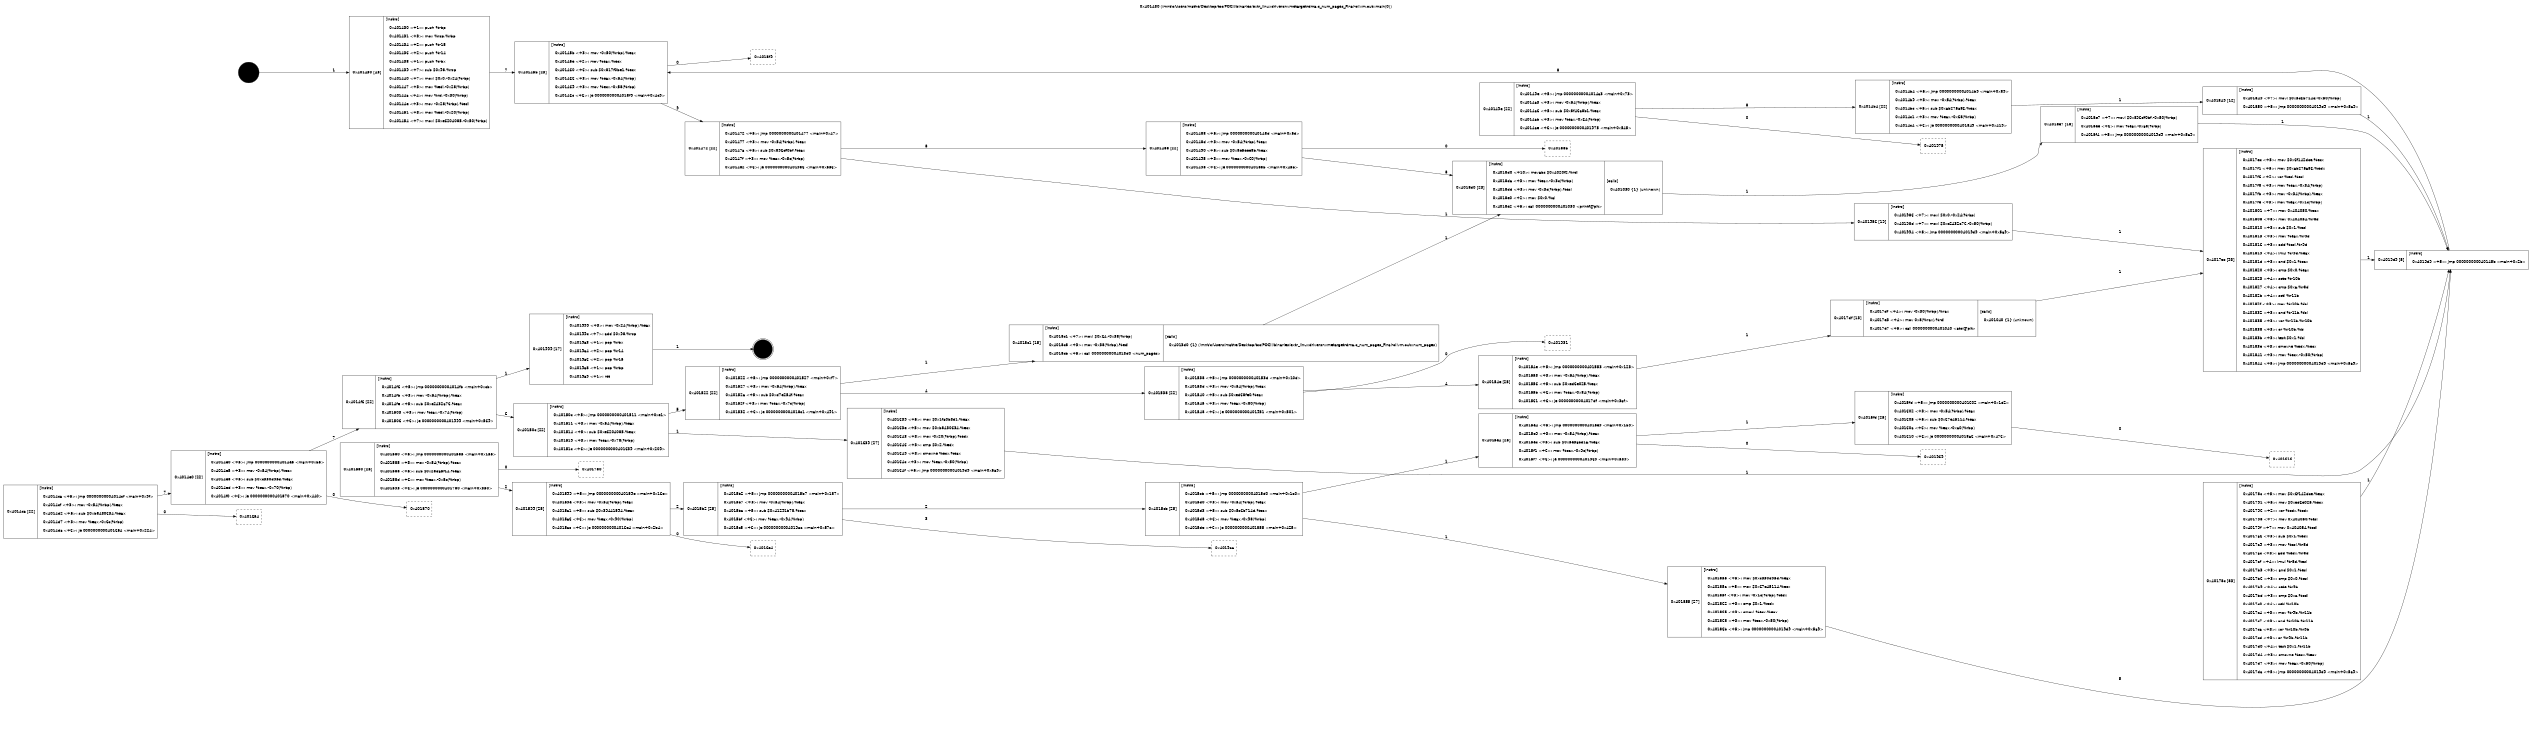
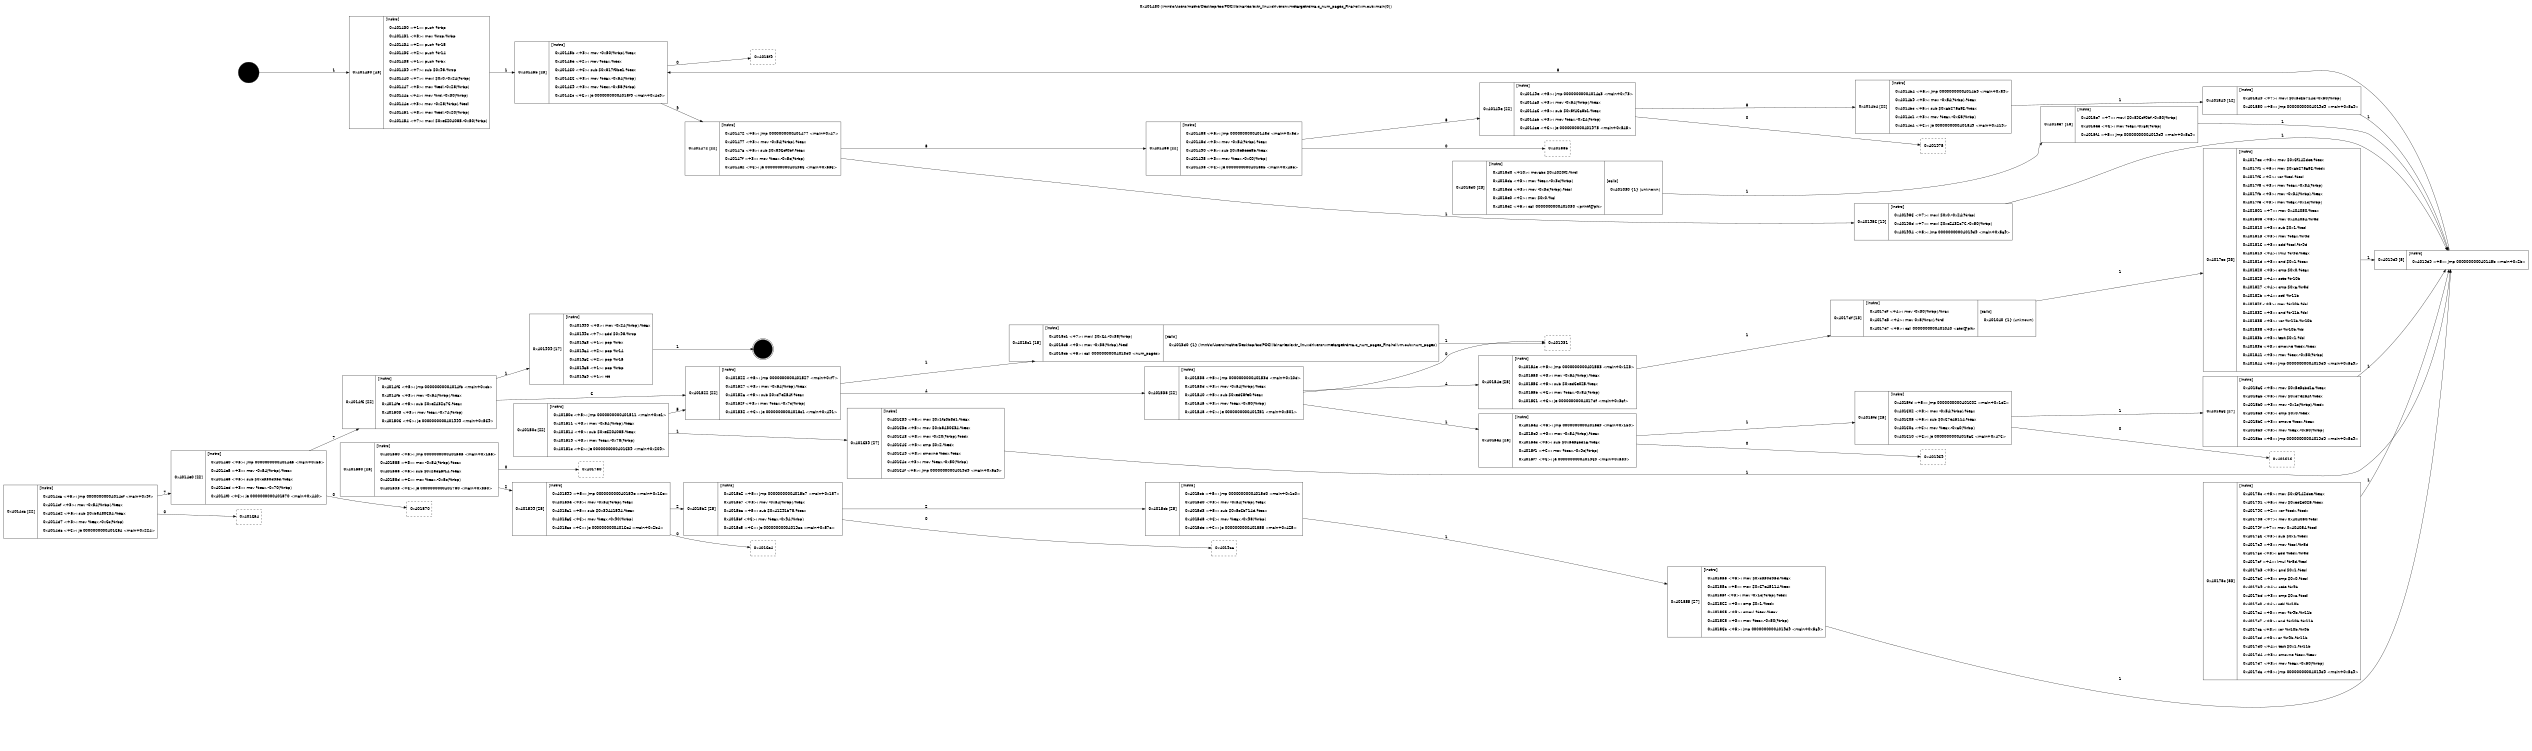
(505, 70) -> (505, 70)
(1376, 166) -> (1390, 129)
(2106, 241) -> (2247, 141)
(1380, 270) -> (1483, 343)
none -> (2282, 412)
(504, 416) -> (590, 398)
(1385, 476) -> (1390, 417)
(926, 519) -> (926, 519)
(2119, 679) -> (2119, 679)
